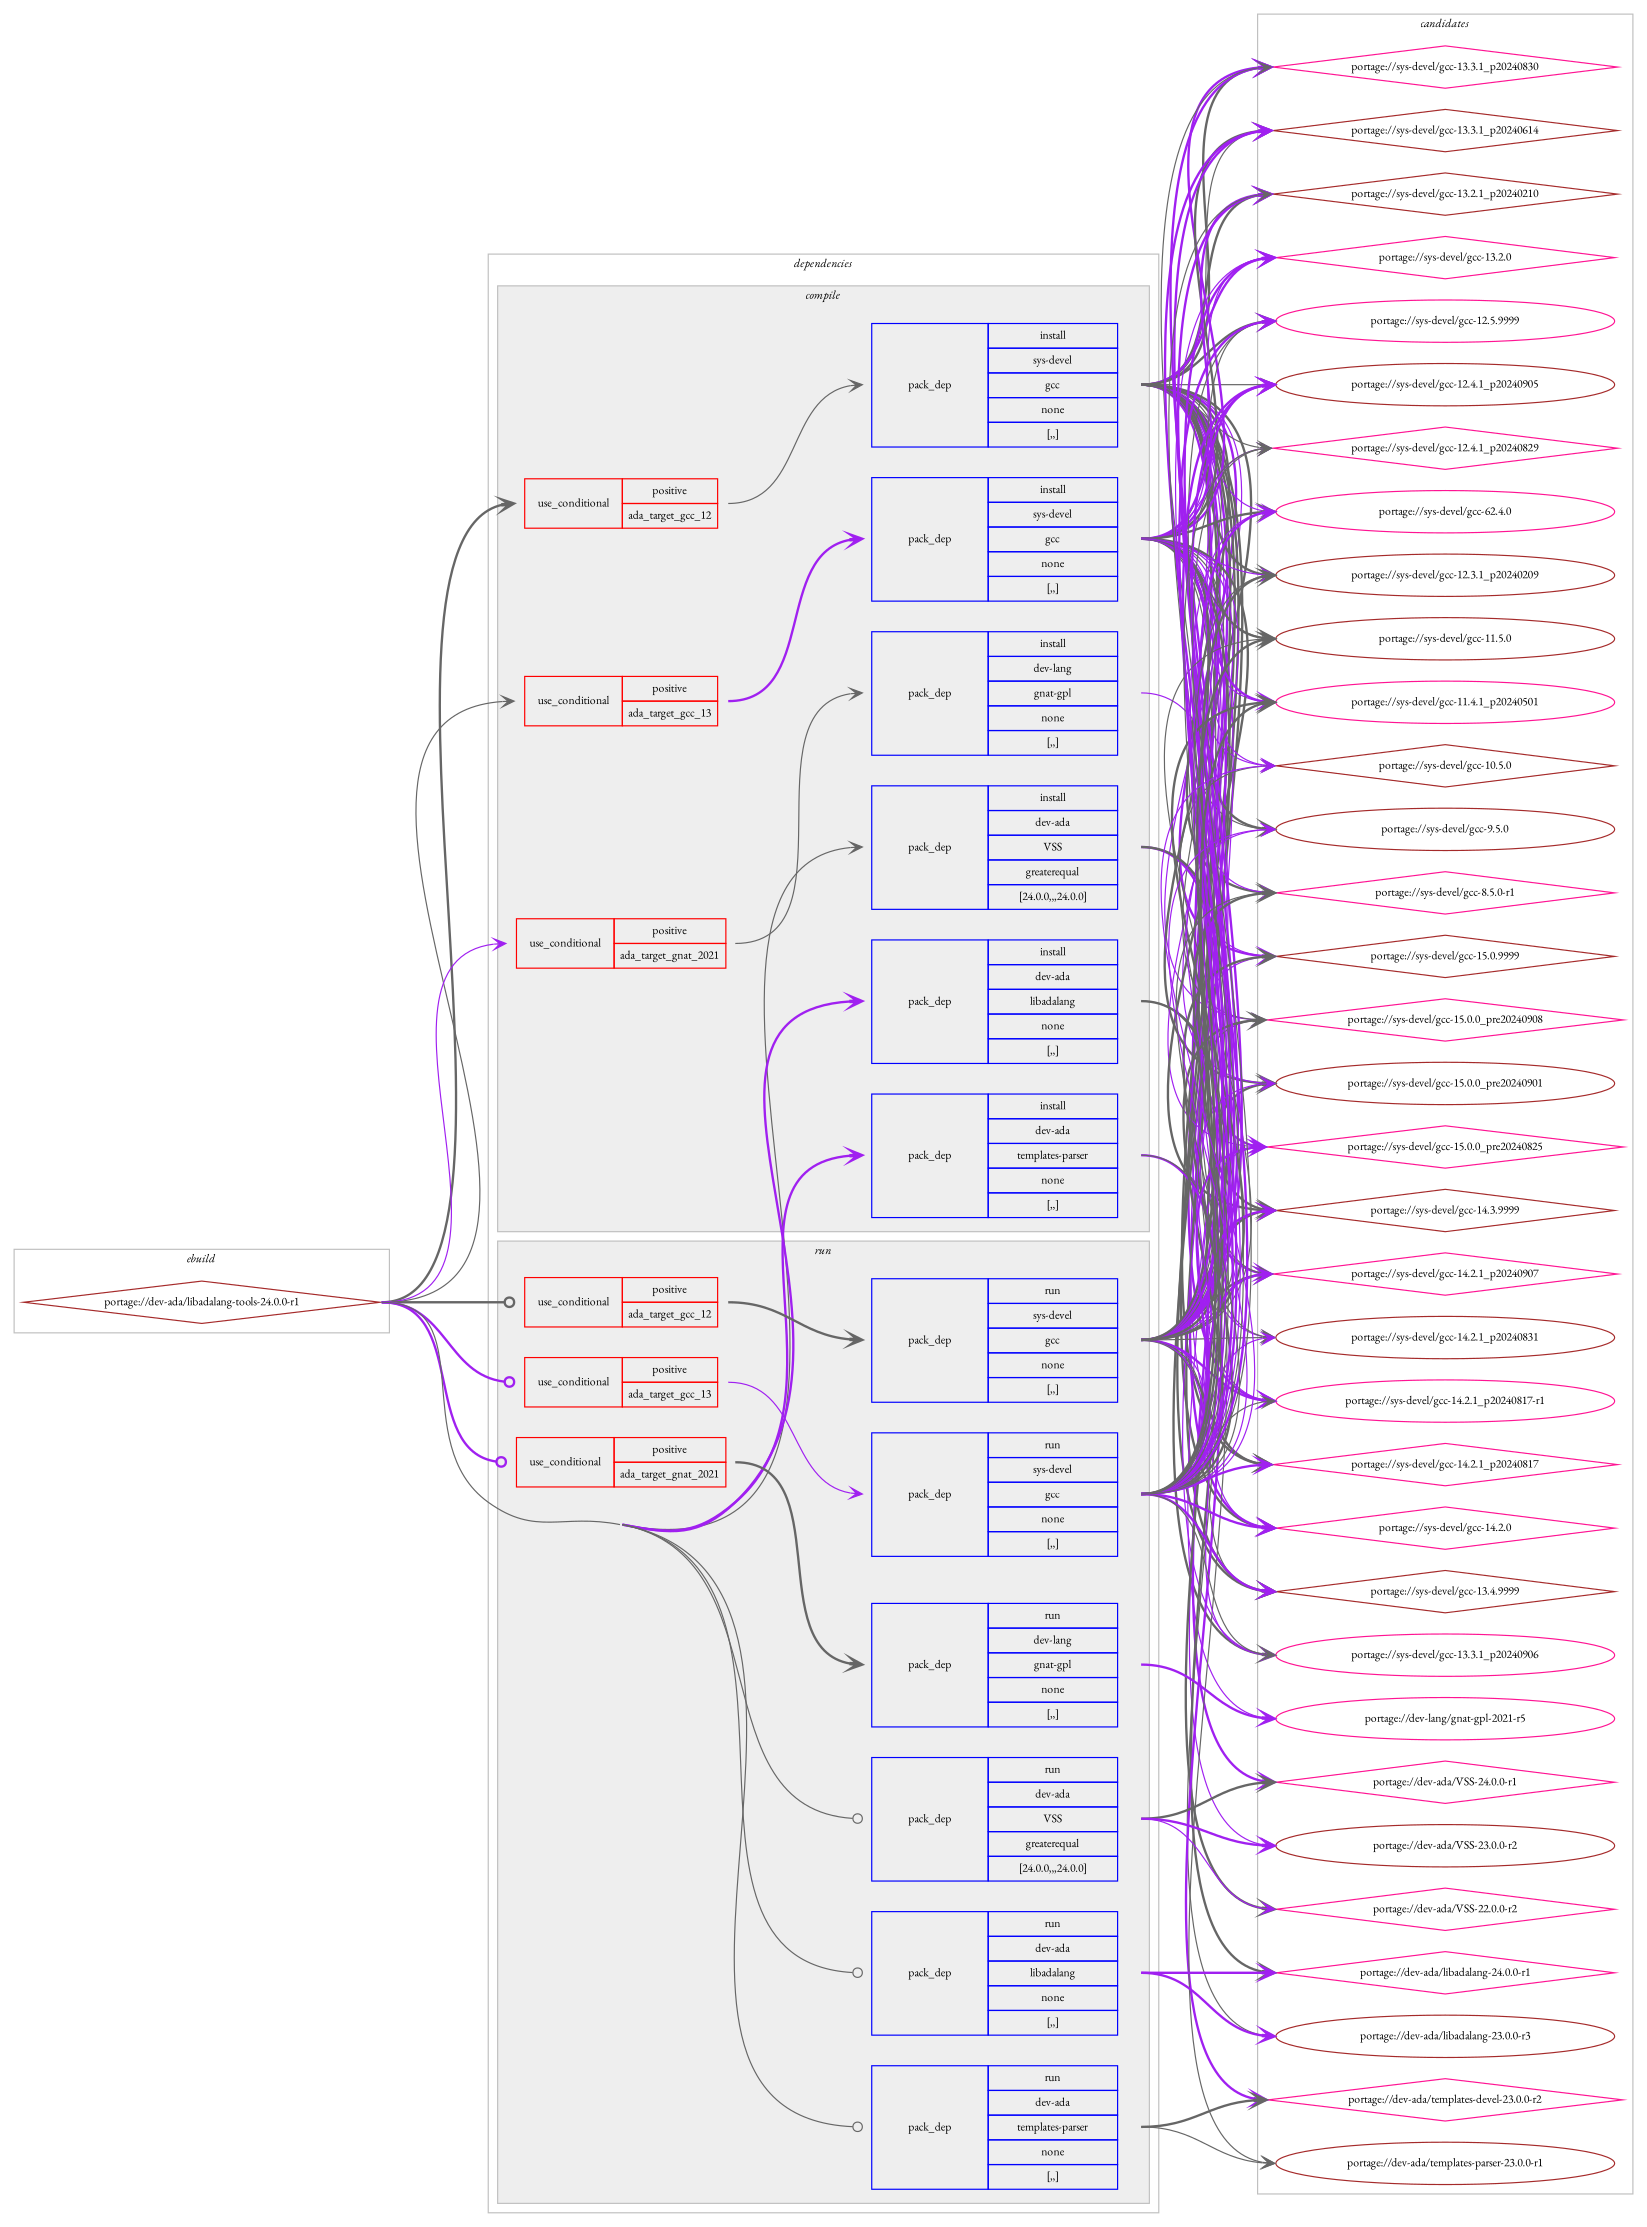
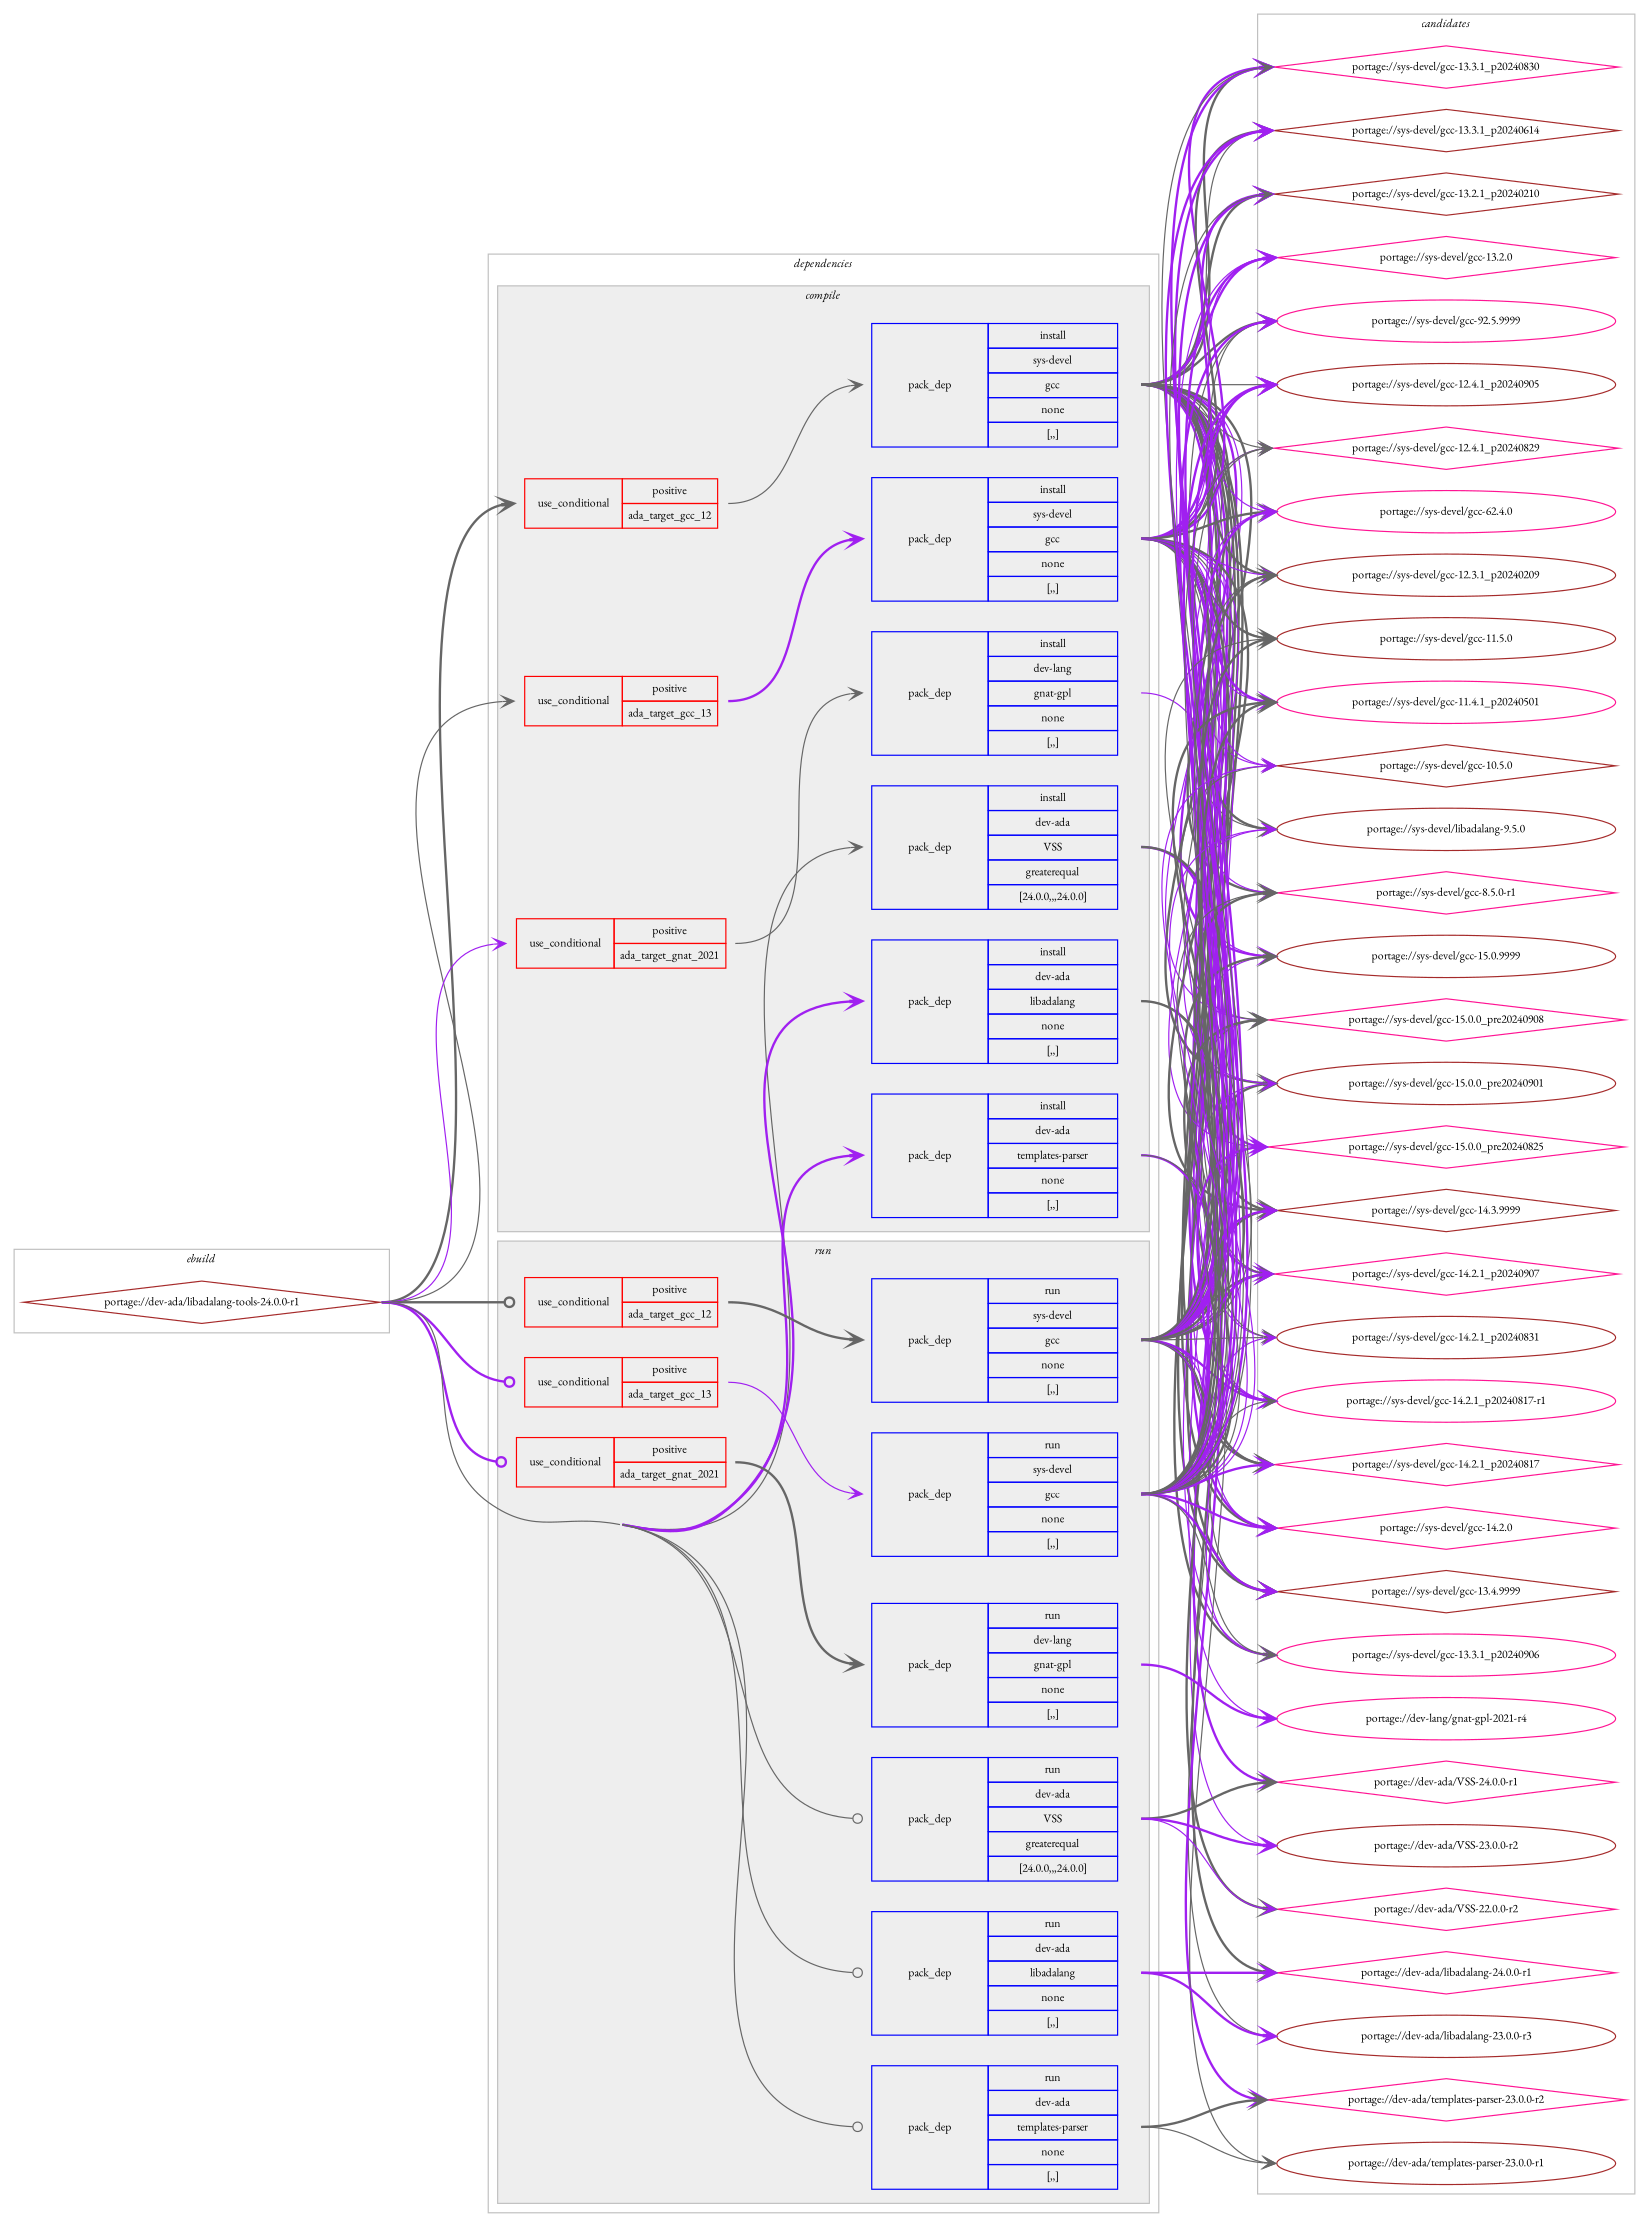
(1445, 321) -> (1446, 321)
(1445, 829) -> (1446, 829)
(1445, 956) -> (1446, 956)
(1445, 1719) -> (1446, 1719)
(1445, 2100) -> (1446, 2100)
